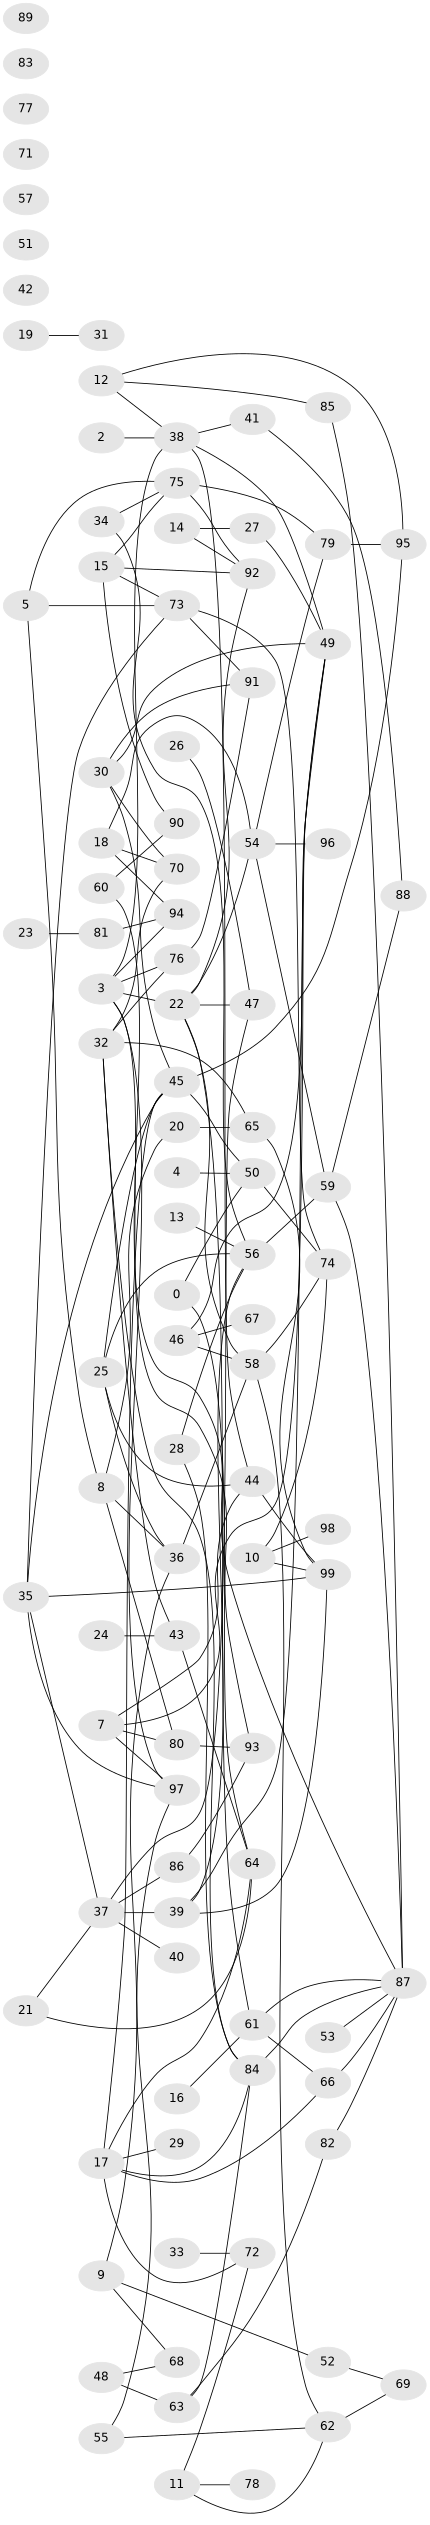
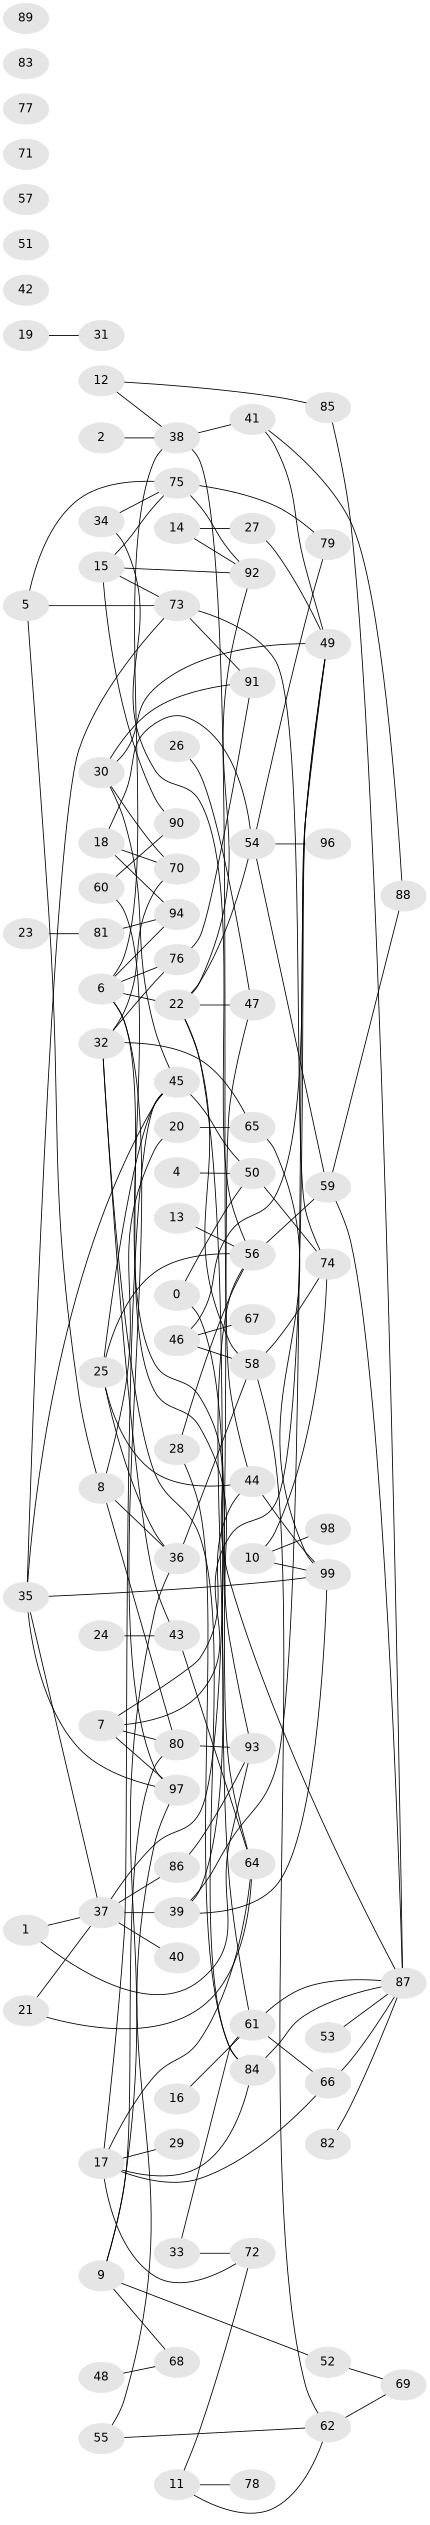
(284, 520) -> (298, 529)
(404, 544) -> none
(102, 989) -> (102, 989)
none -> (26, 1930)
none -> (130, 2007)
none -> (207, 2136)
(177, 2408) -> none
